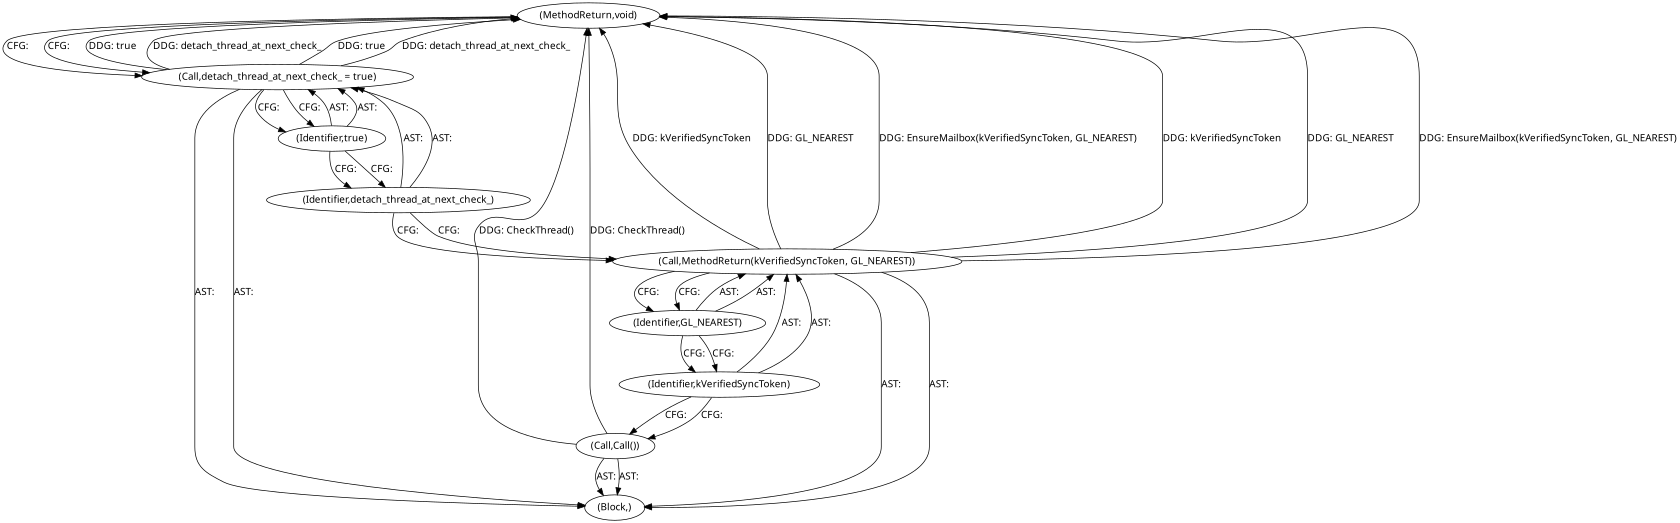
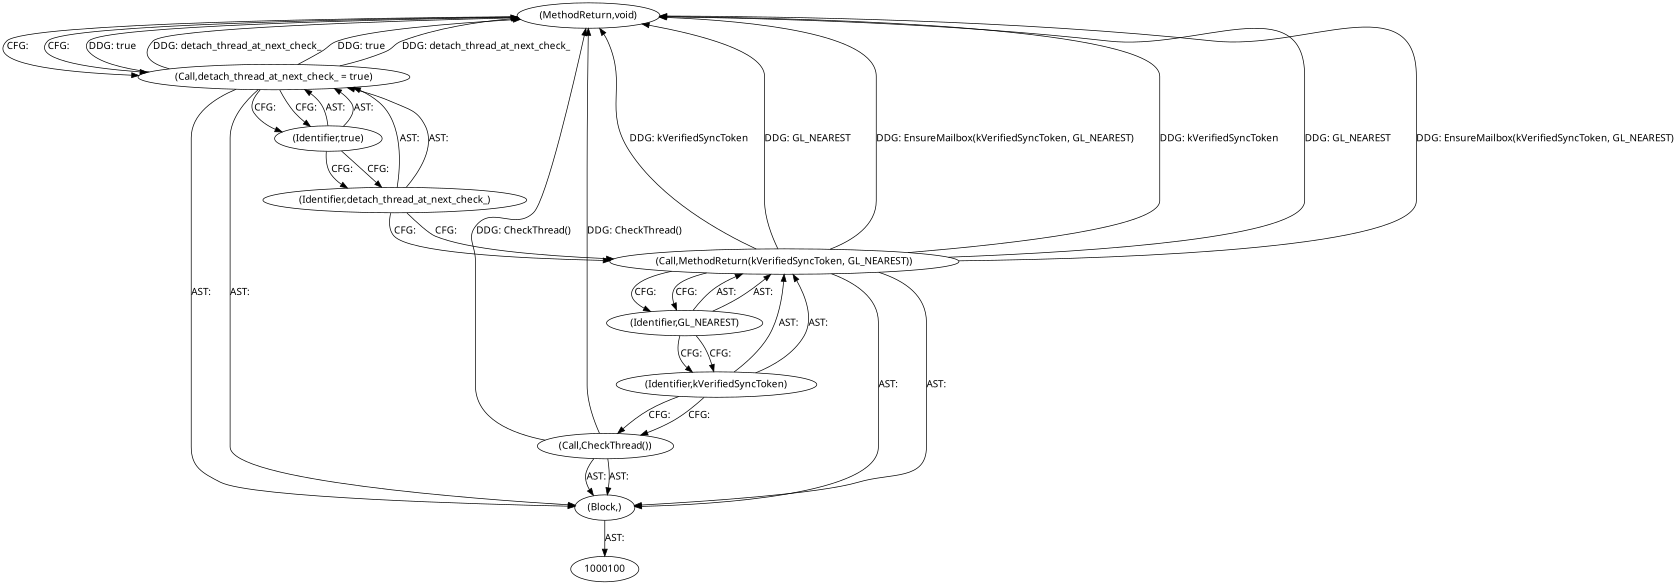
(615, 446) -> (605, 446)
none -> (605, 569)
